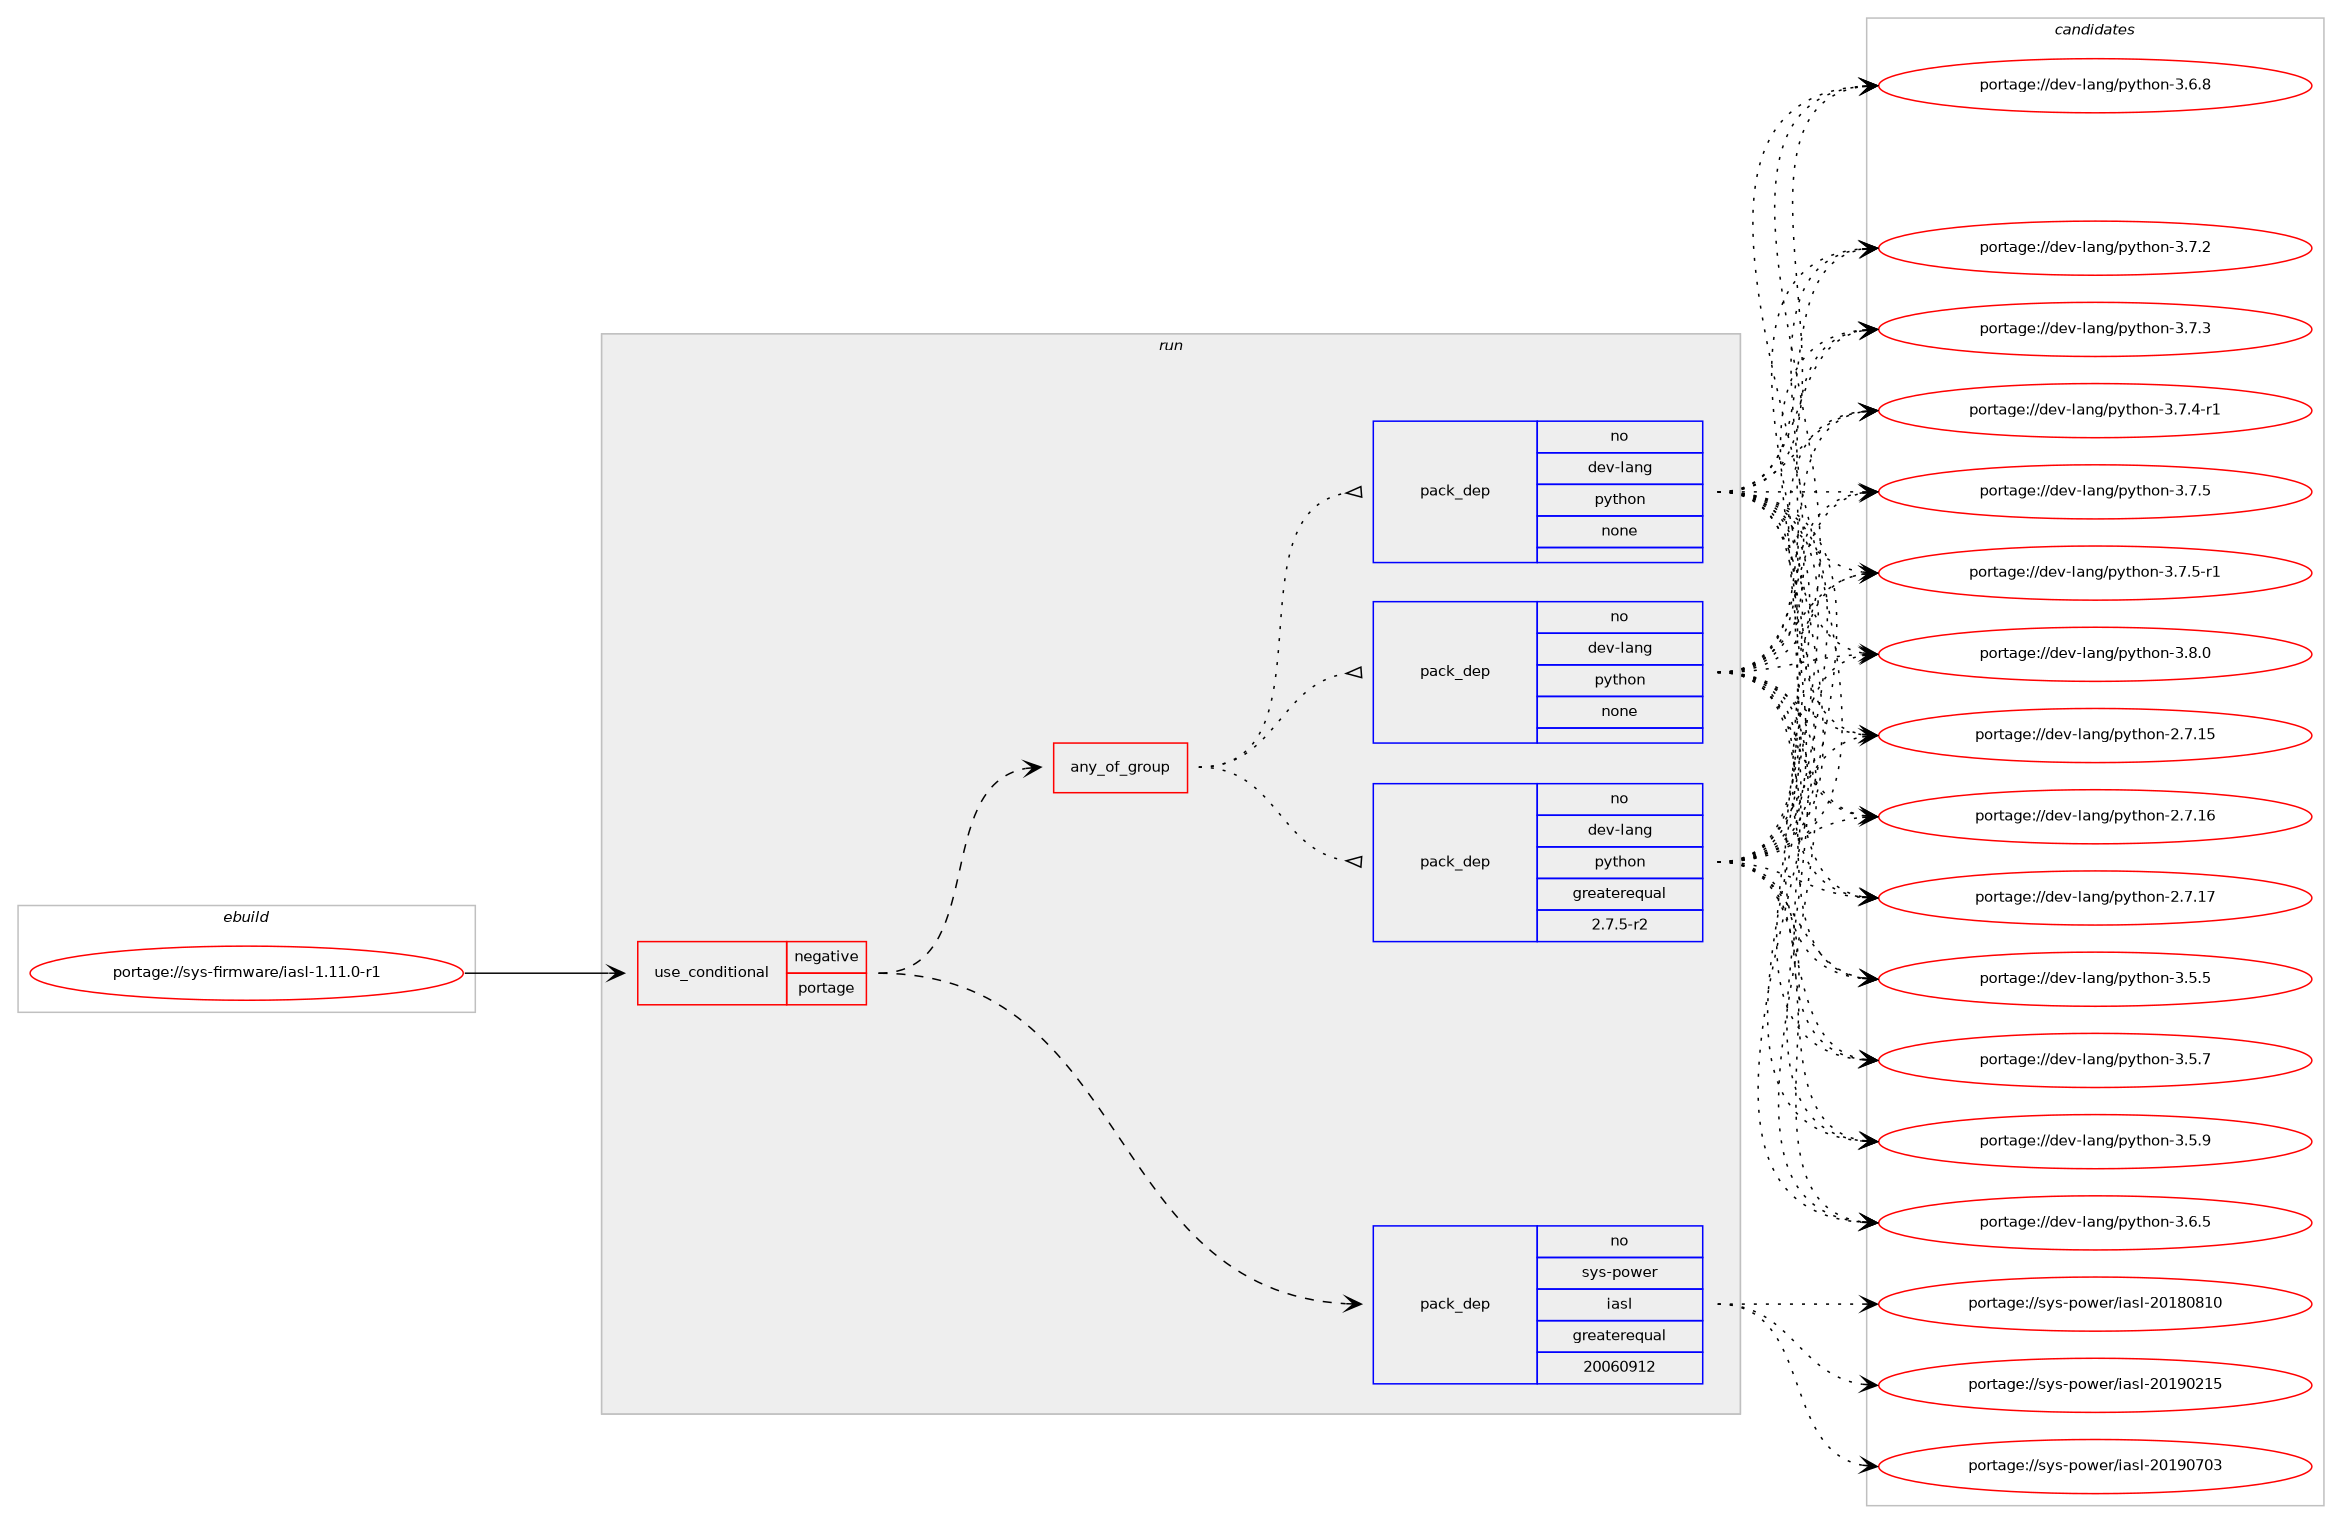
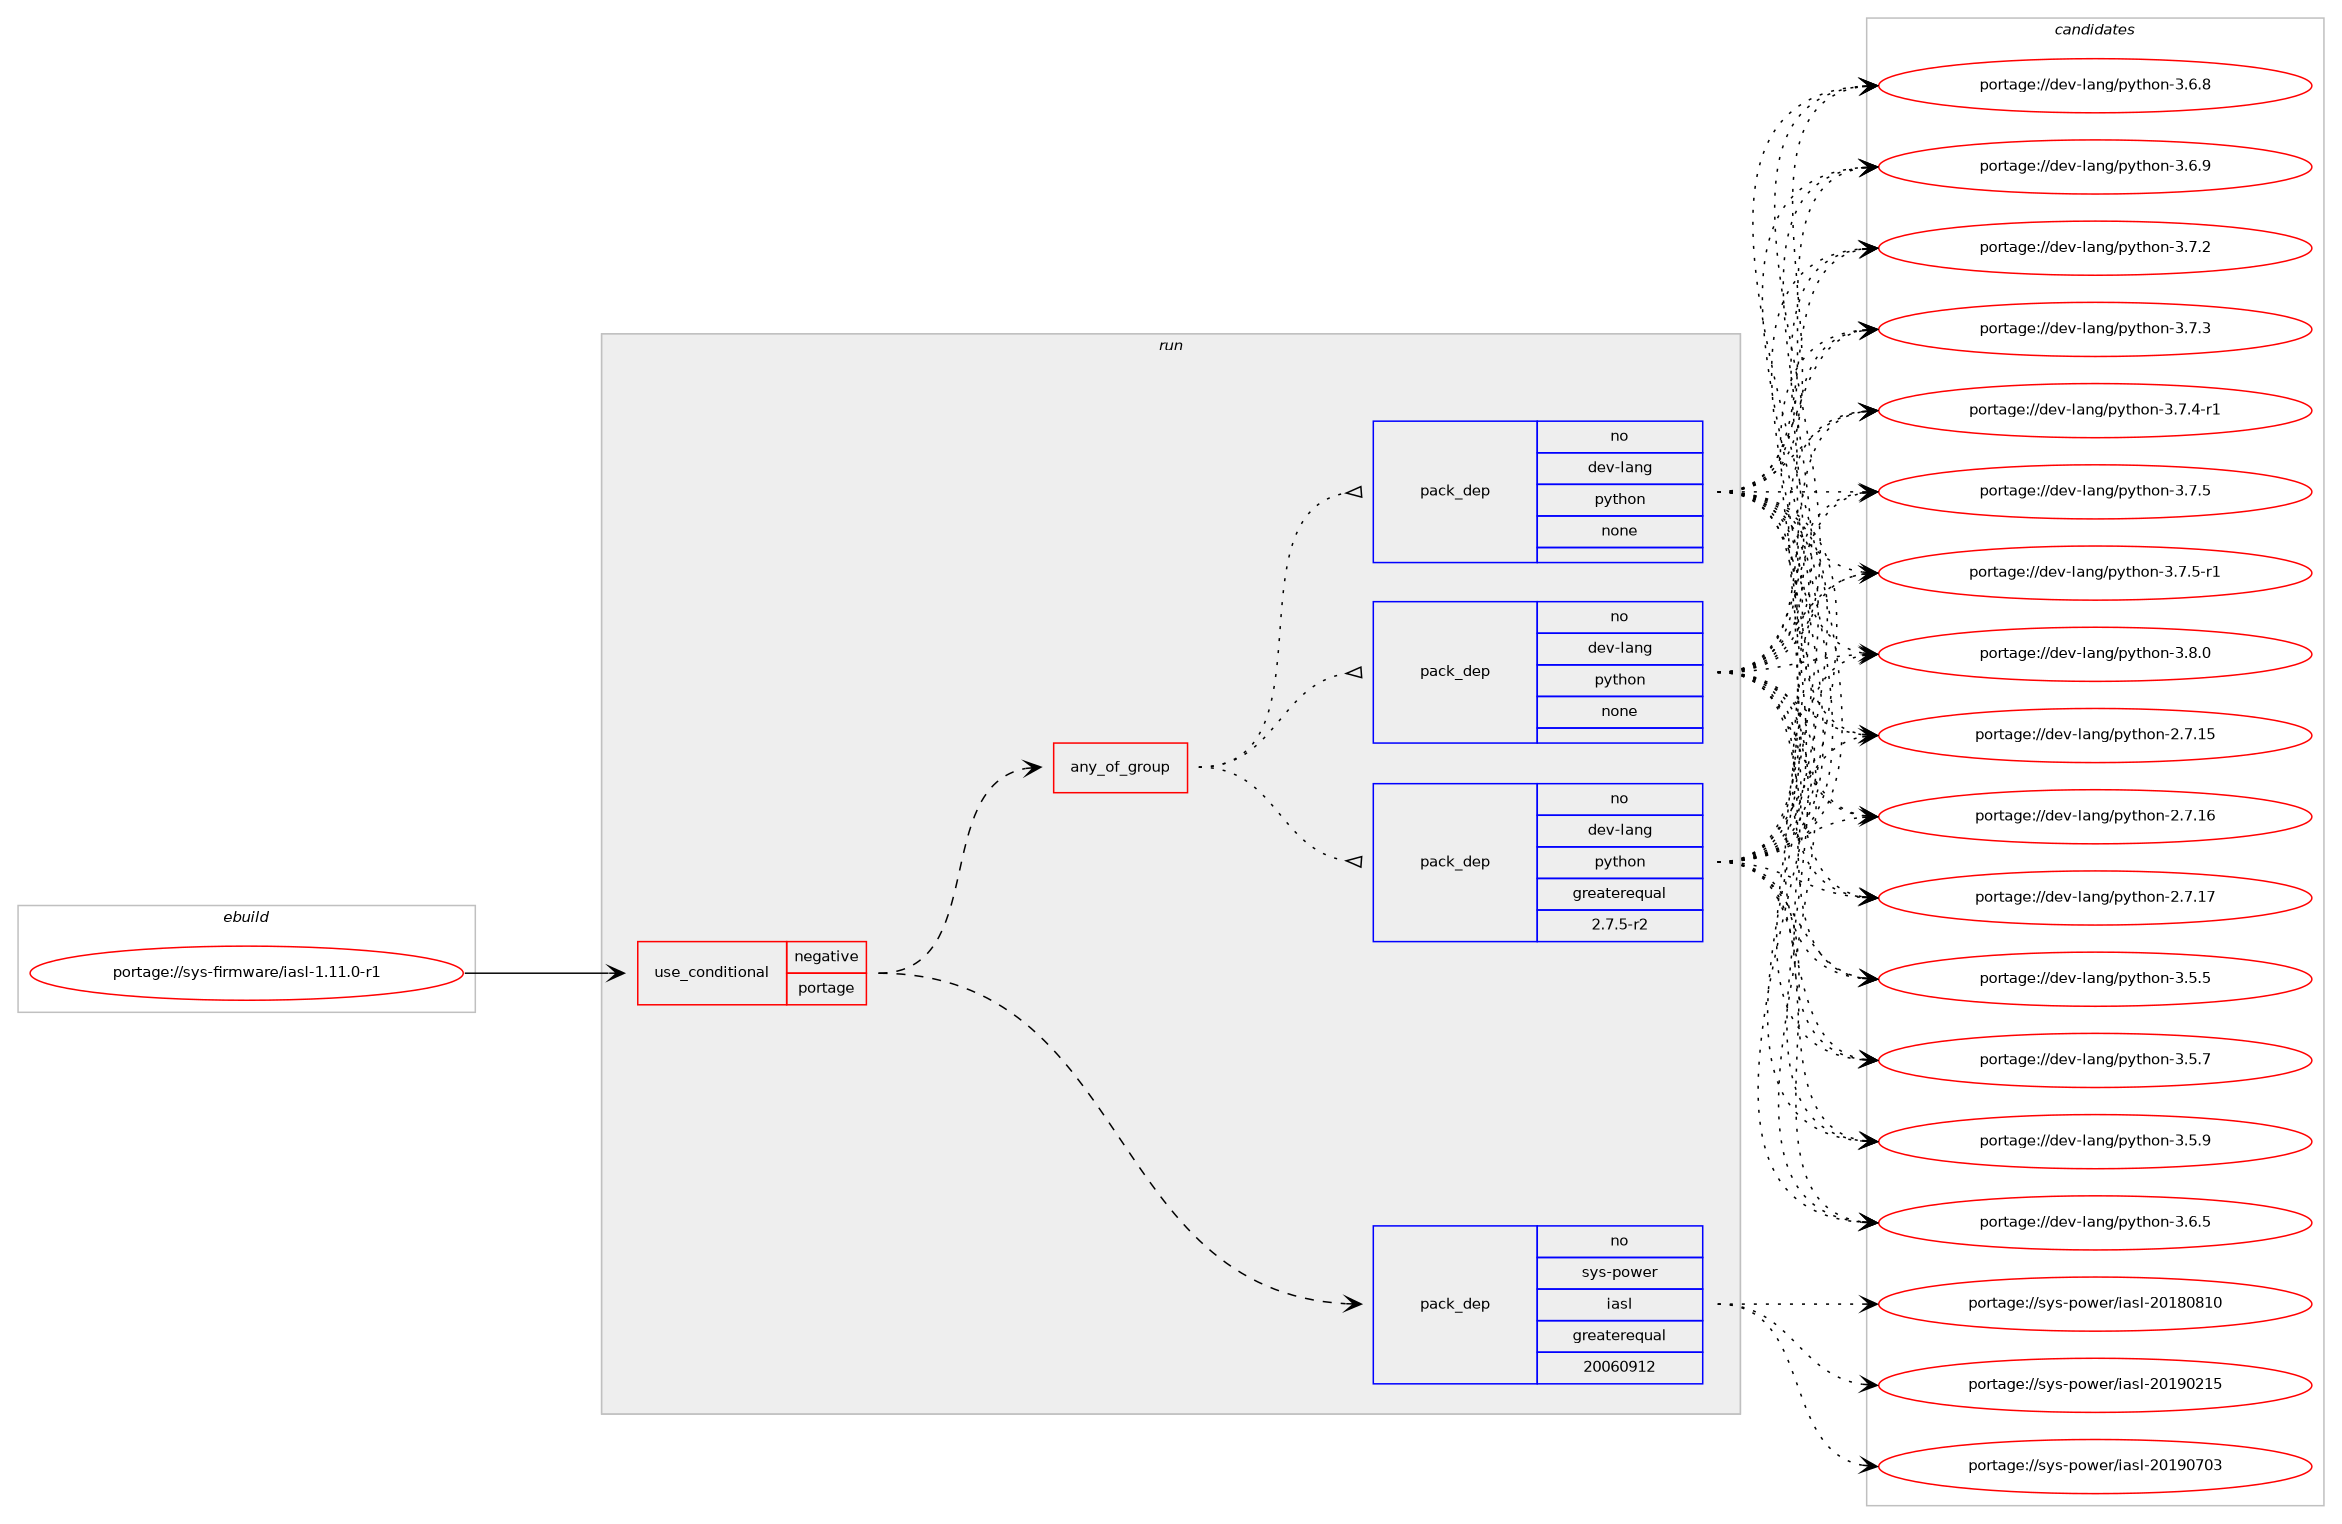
none -> (2095, 167)
